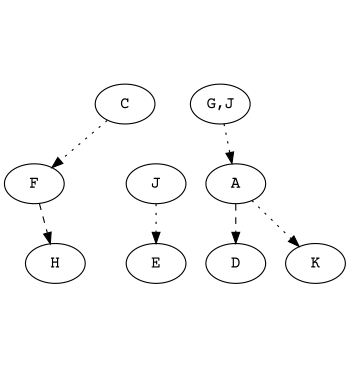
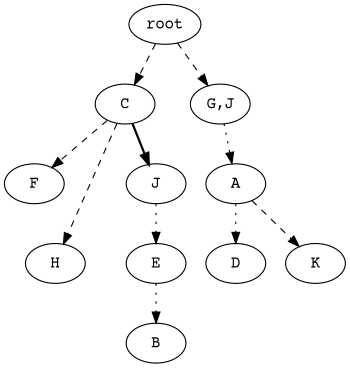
none -> (165, 24)
none -> (139, 139)
(84, 140) -> (84, 140)
(43, 218) -> (93, 179)
(236, 218) -> (236, 218)
(272, 220) -> (272, 220)
none -> (156, 343)
